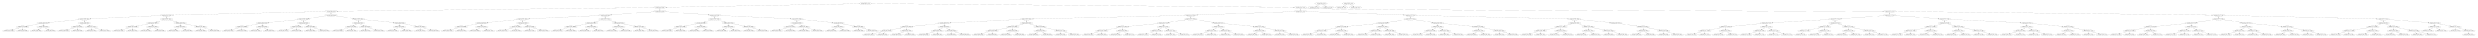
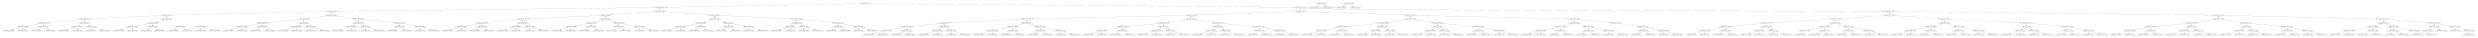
(180, 23) -> none
